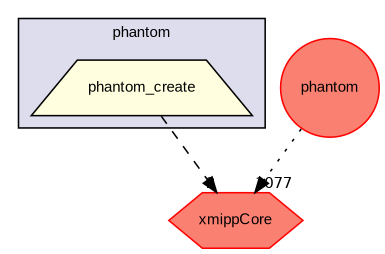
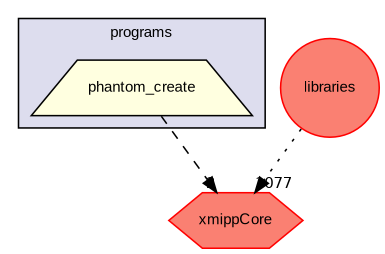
(142, 33) -> (142, 33)
(330, 88) -> (330, 88)
